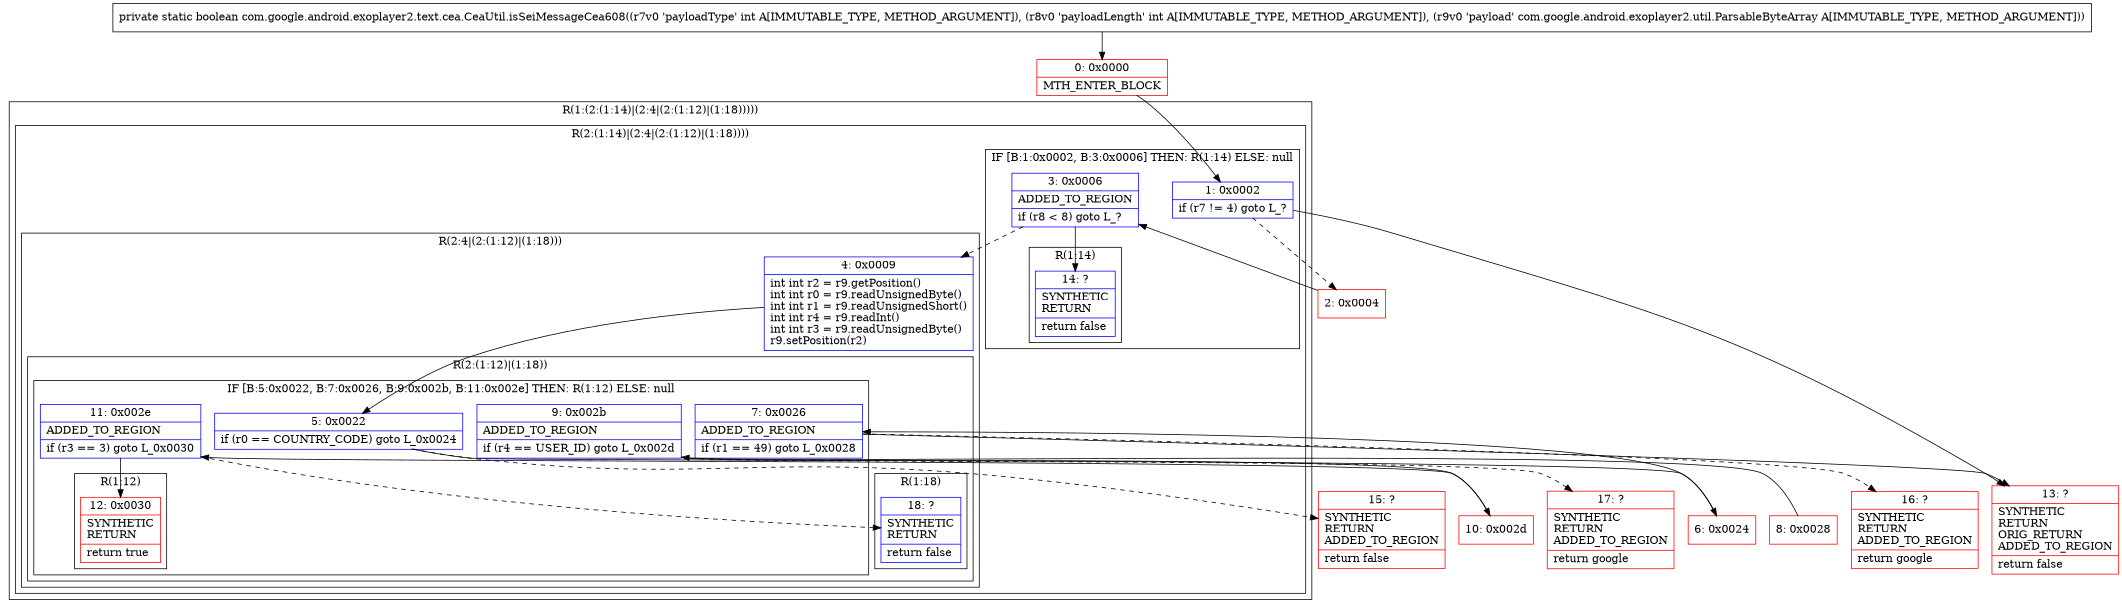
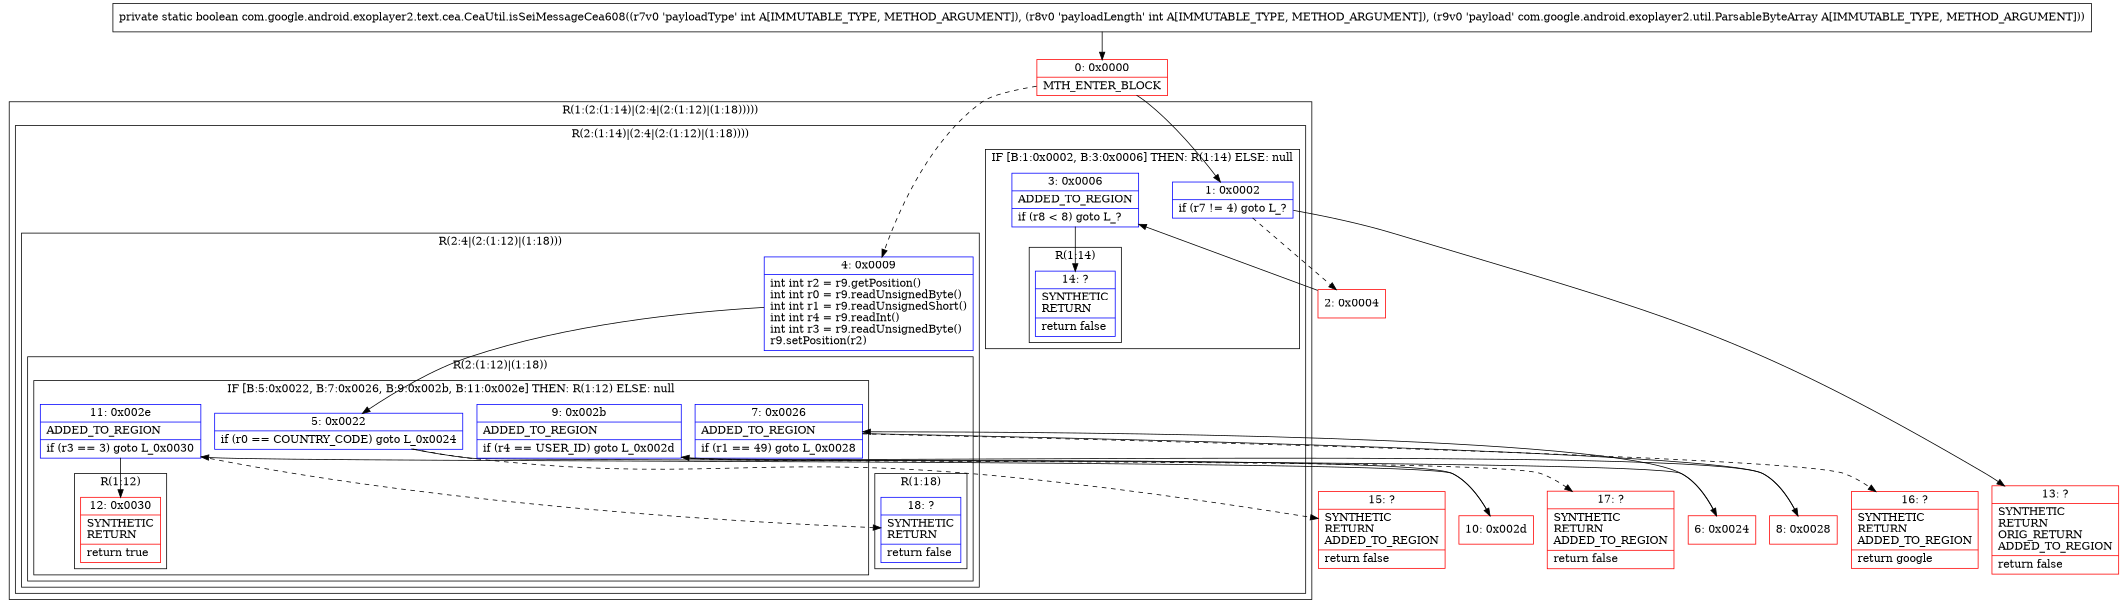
(996, 240) -> (939, 145)
(1434, 450) -> (1337, 446)
(1591, 559) -> (1586, 559)
